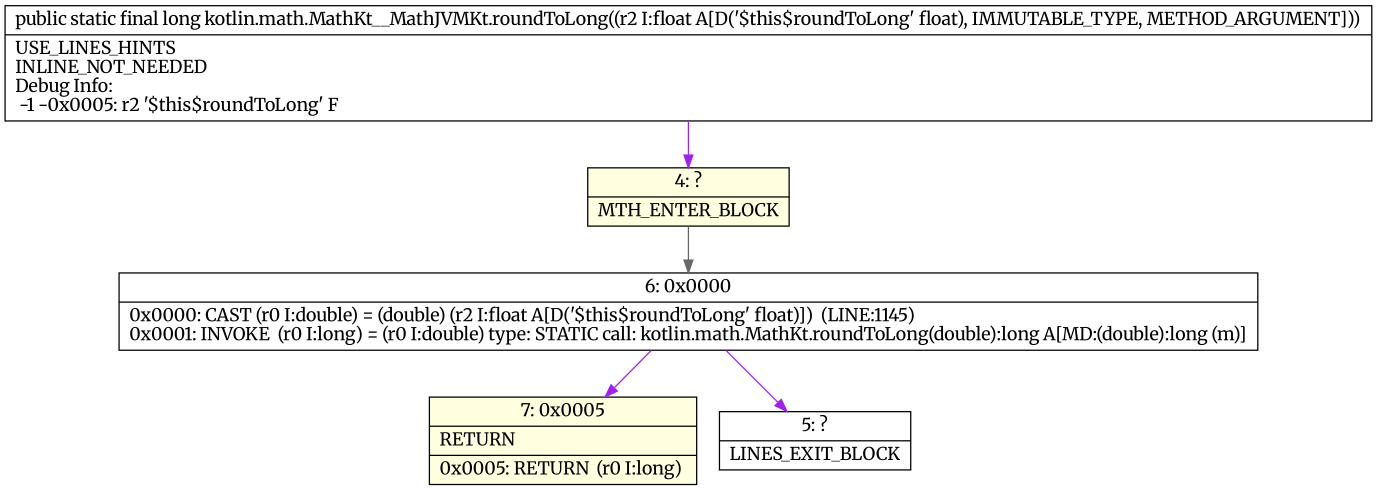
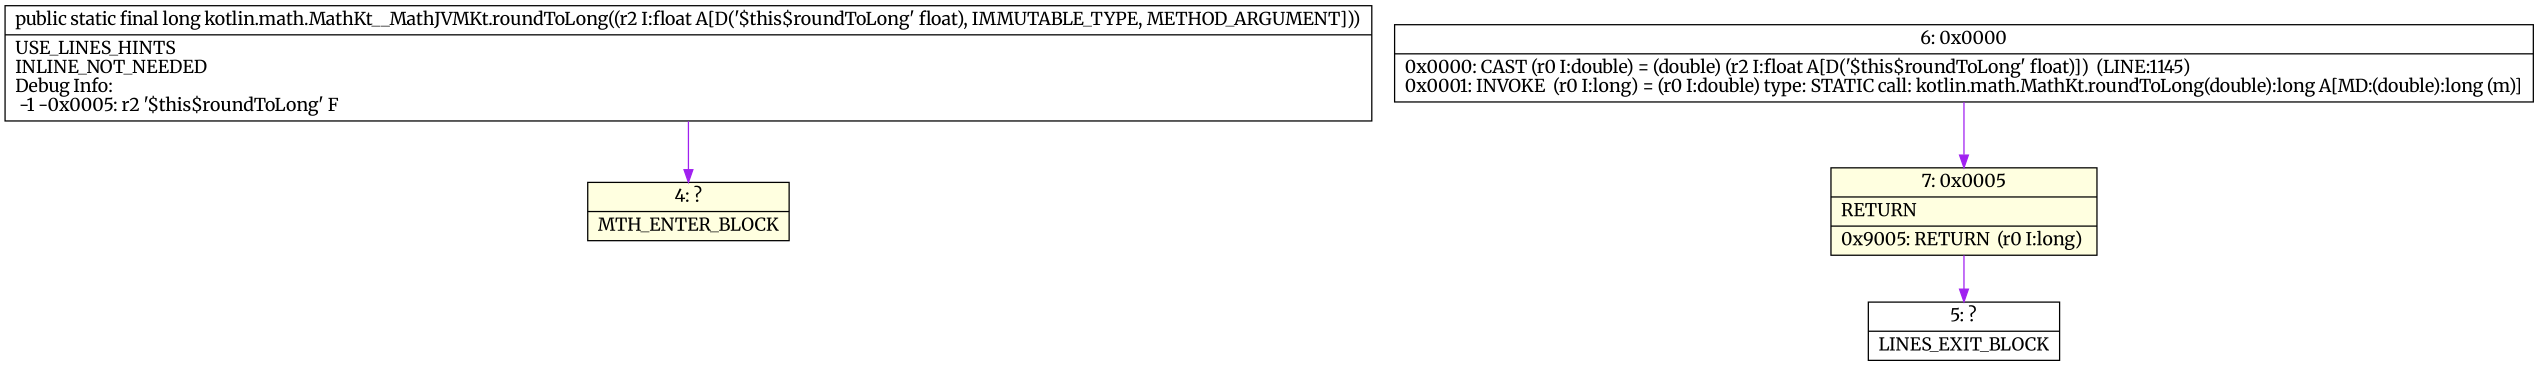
(688, 243) -> none
(752, 376) -> (1964, 272)
(563, 469) -> (1964, 240)
